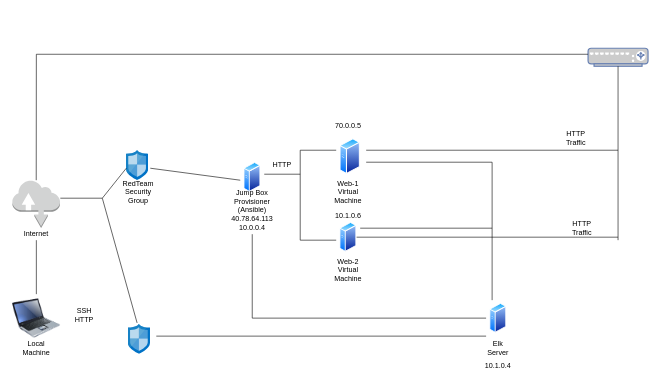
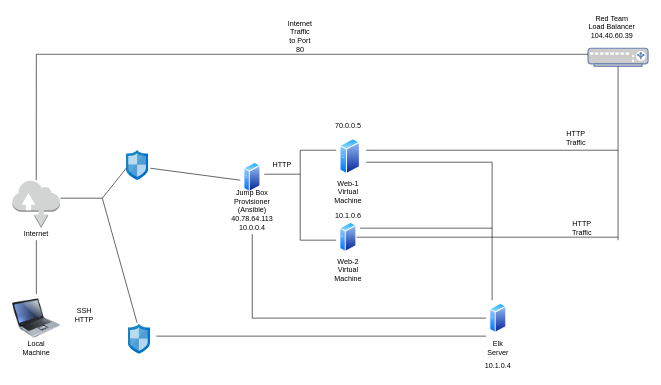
none -> (612, 27)
none -> (300, 36)
(138, 192) -> none
